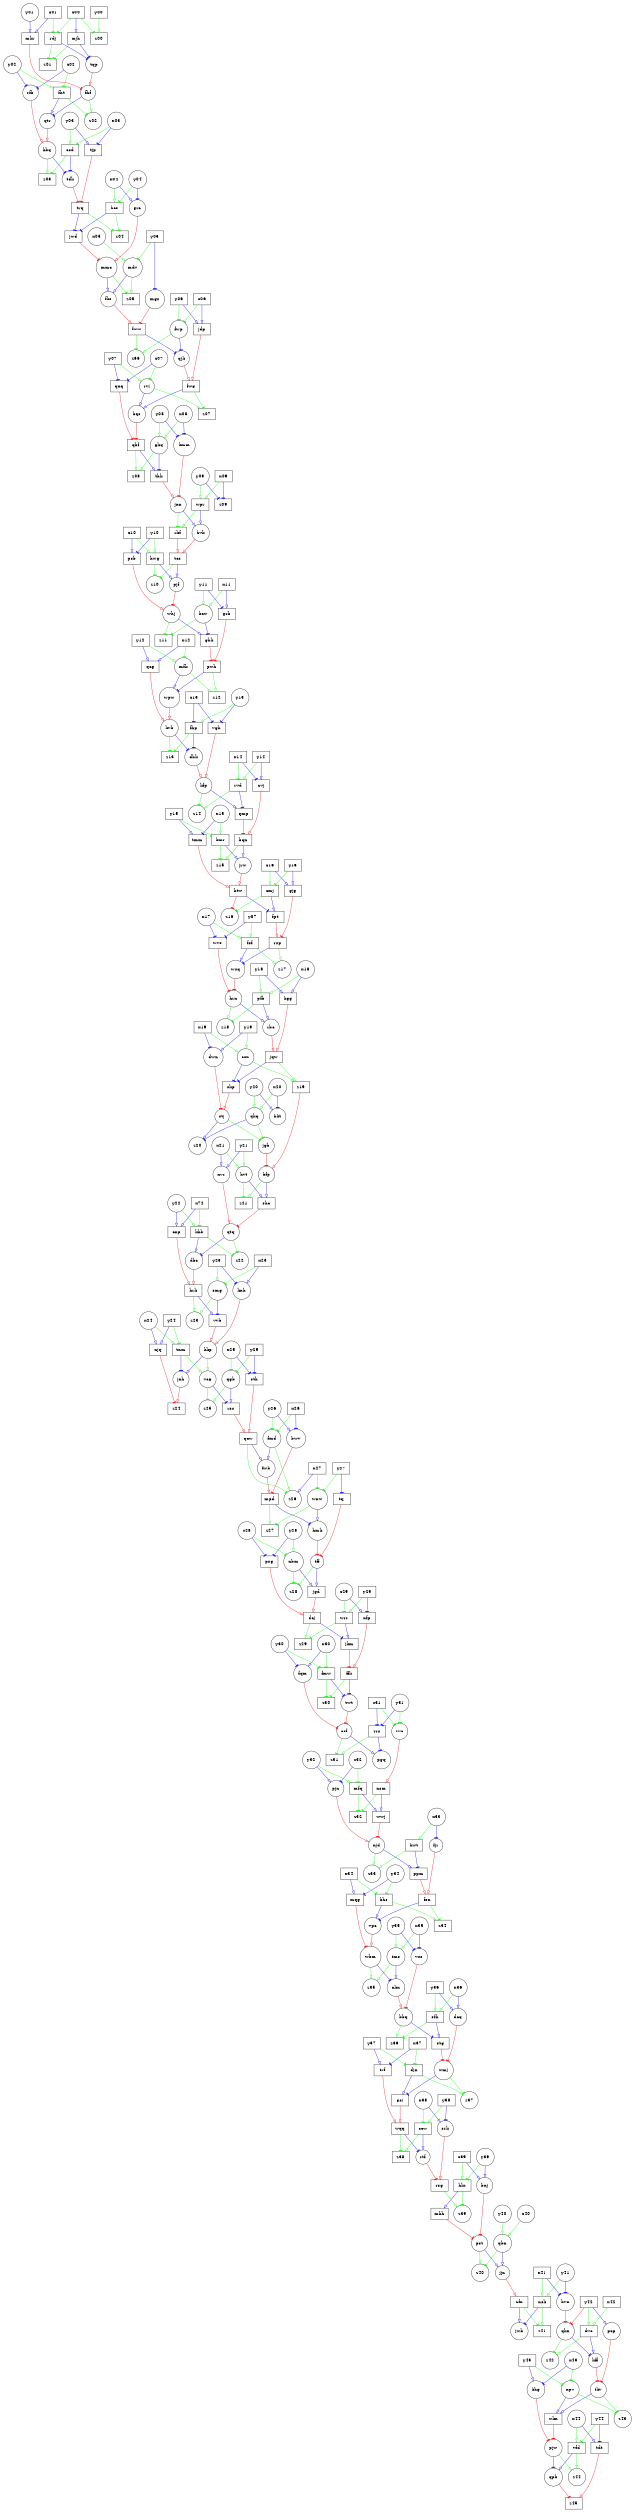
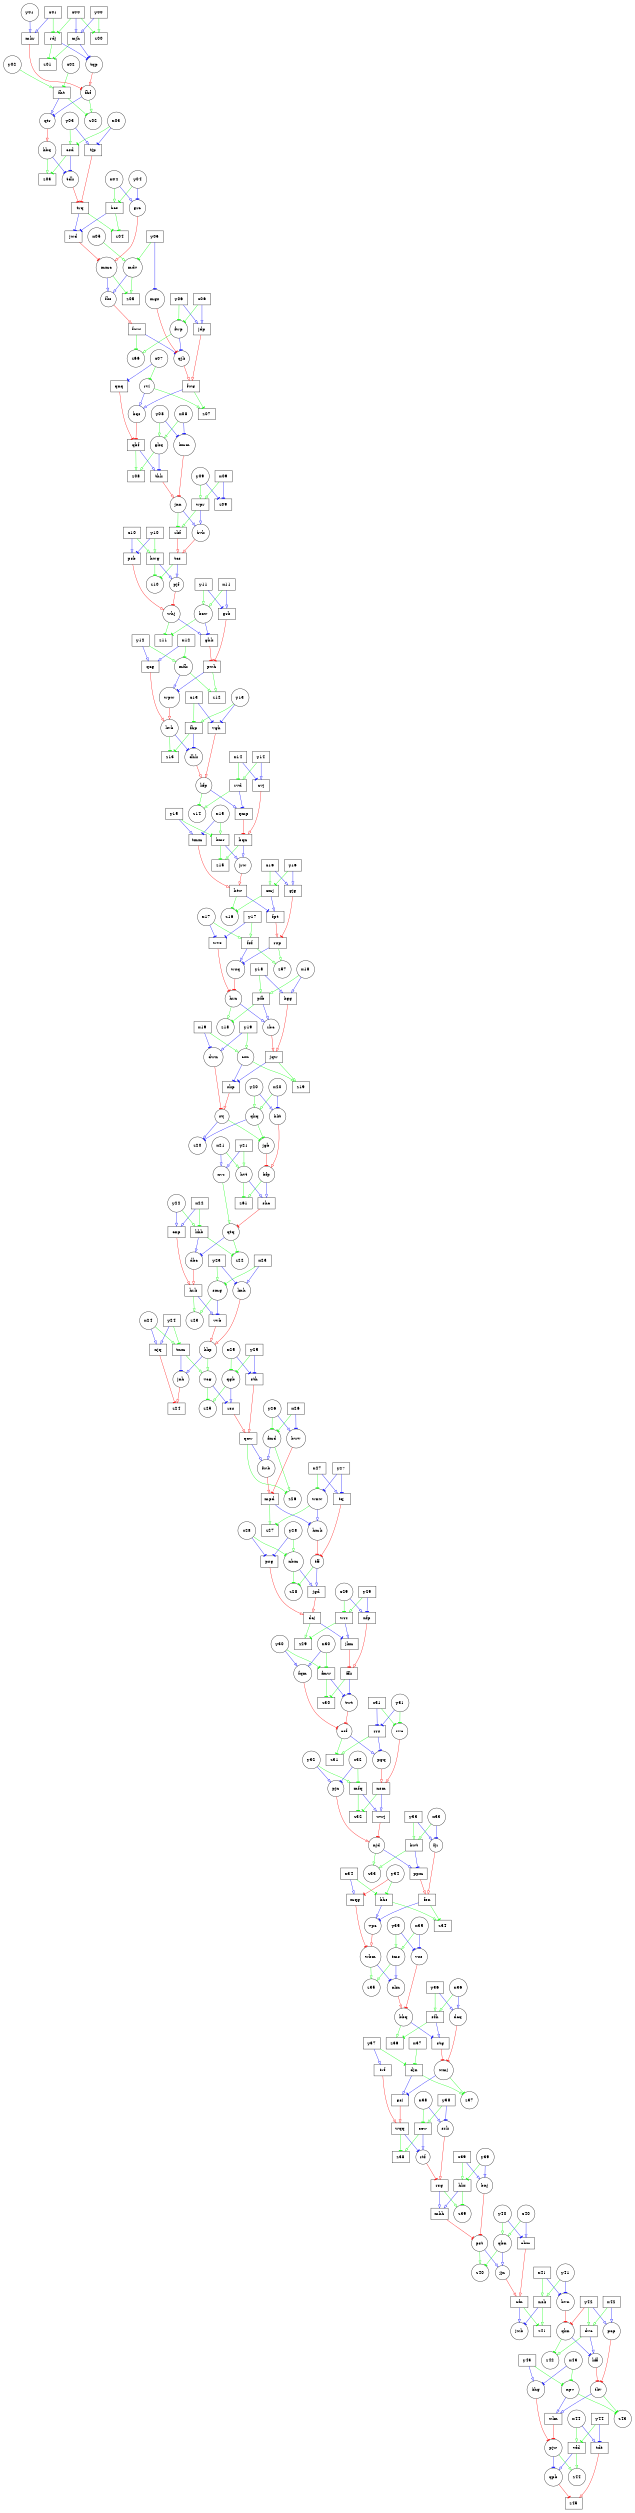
none -> (89, 24)
(31, 93) -> none
(145, 315) -> (164, 331)
(113, 358) -> none
(194, 712) -> (194, 712)
(235, 902) -> (235, 902)
(253, 917) -> (253, 917)
(282, 969) -> (282, 969)
(292, 1131) -> (279, 1145)
(226, 1202) -> (226, 1202)
(200, 1203) -> (200, 1203)
(244, 1203) -> (244, 1203)
(306, 1482) -> (328, 1482)
(331, 1482) -> (331, 1482)
(291, 1658) -> (291, 1658)
none -> (382, 1774)
none -> (413, 1817)
(377, 1887) -> (377, 1887)
(401, 2056) -> none
none -> (440, 2198)
none -> (526, 2243)
none -> (612, 2313)
